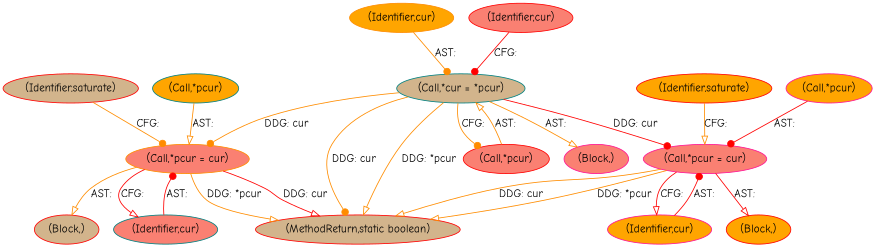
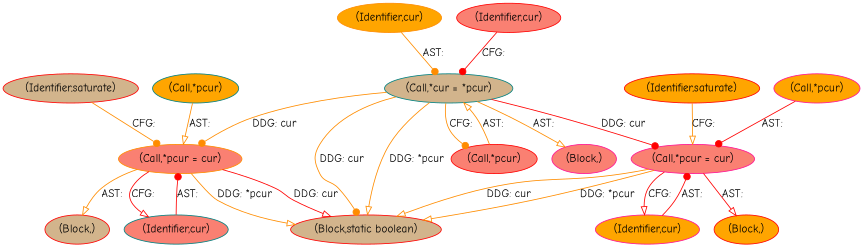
(358, 230) -> (366, 230)
